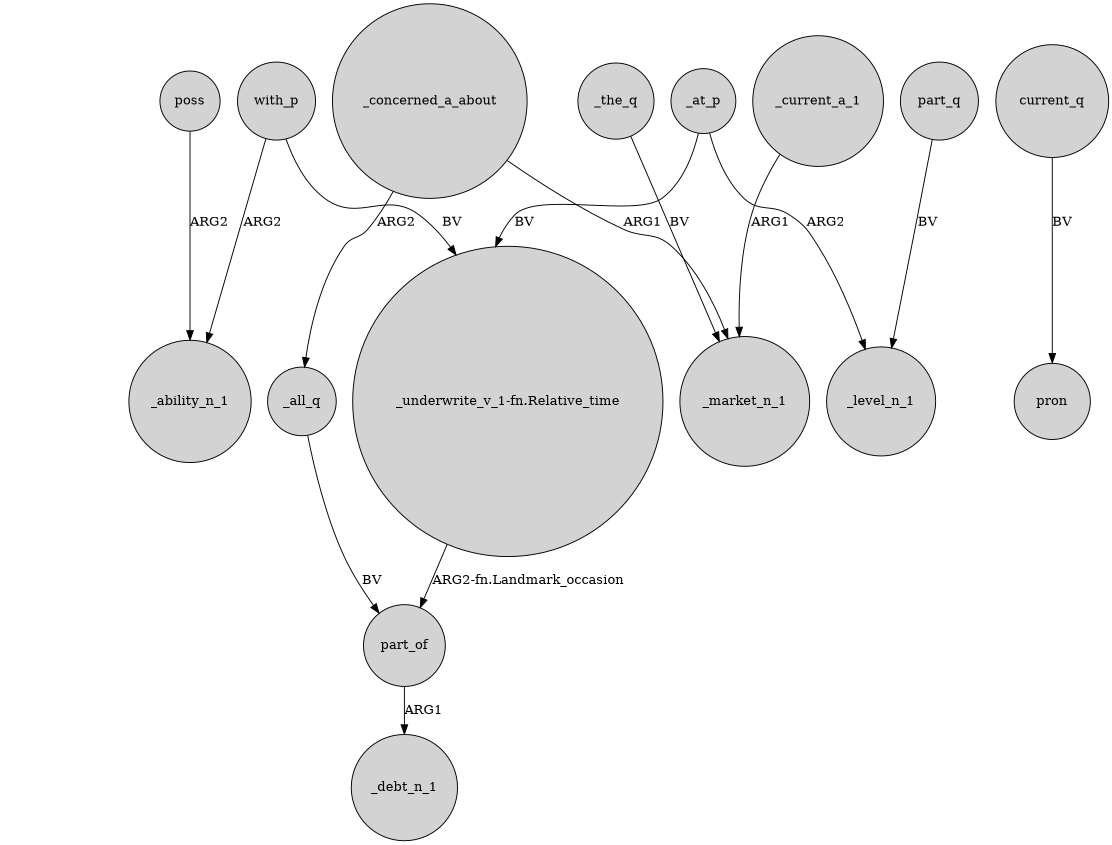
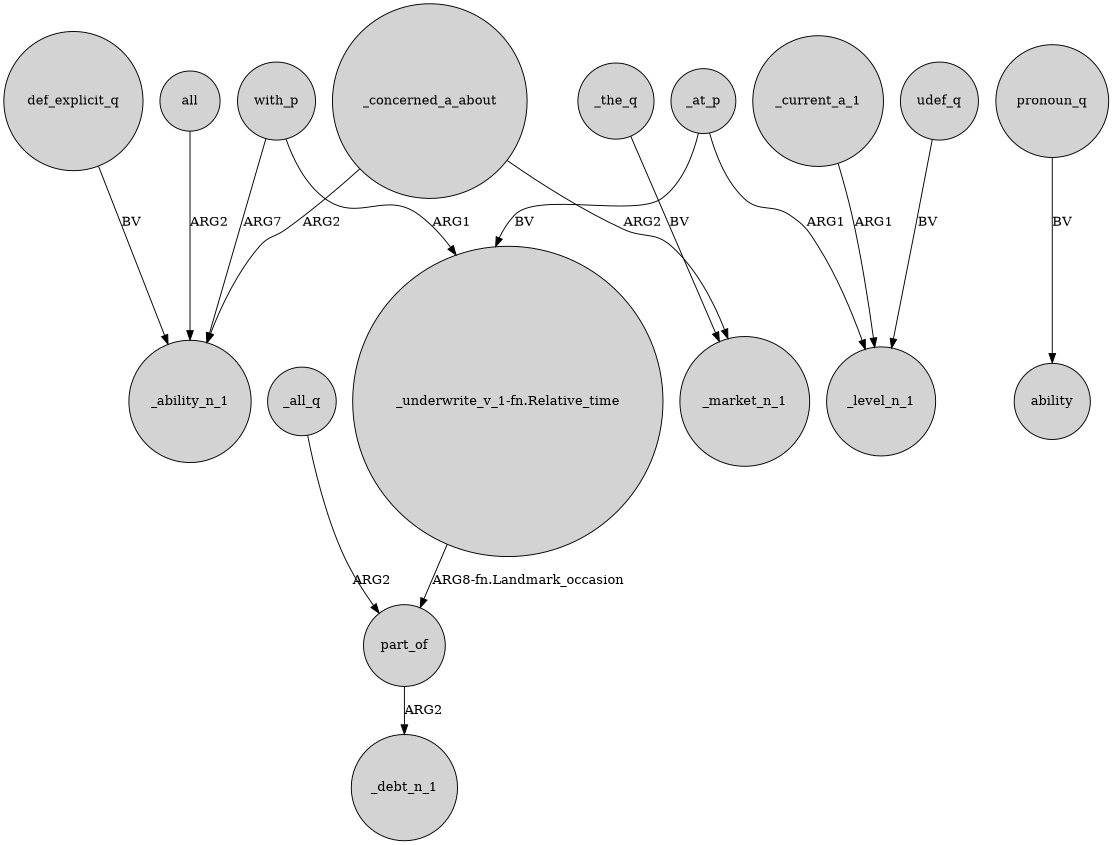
none -> (73, 101)
(190, 101) -> (190, 101)
(939, 101) -> (939, 101)
(1052, 101) -> (1052, 101)
(263, 222) -> (263, 222)
(452, 222) -> (452, 222)
(643, 222) -> (643, 222)
(826, 222) -> (826, 222)
(746, 237) -> (859, 250)
(333, 265) -> (270, 238)
(1052, 401) -> (1052, 401)
(372, 581) -> (372, 581)
(529, 581) -> (529, 581)
(424, 710) -> (424, 710)
